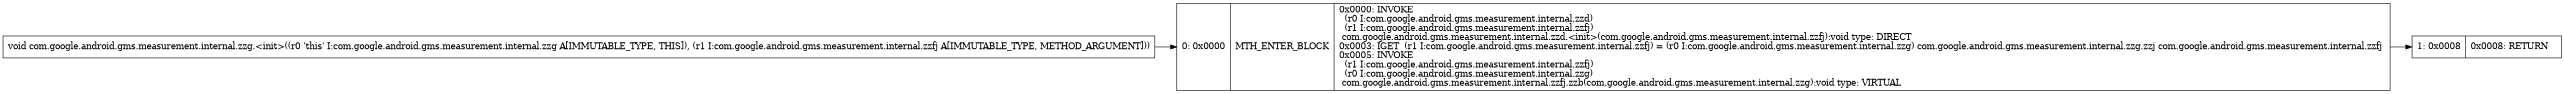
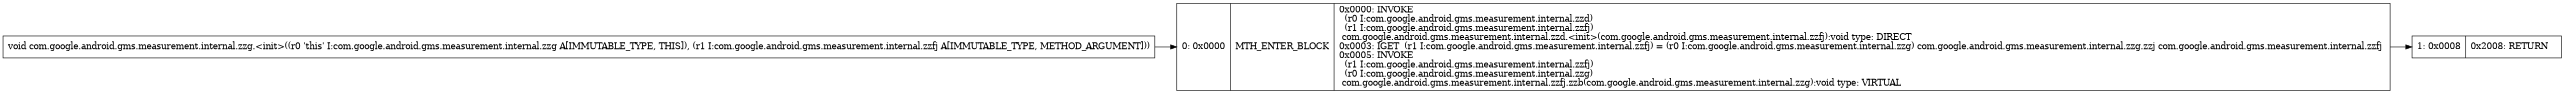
(2514, 47) -> (2514, 47)
